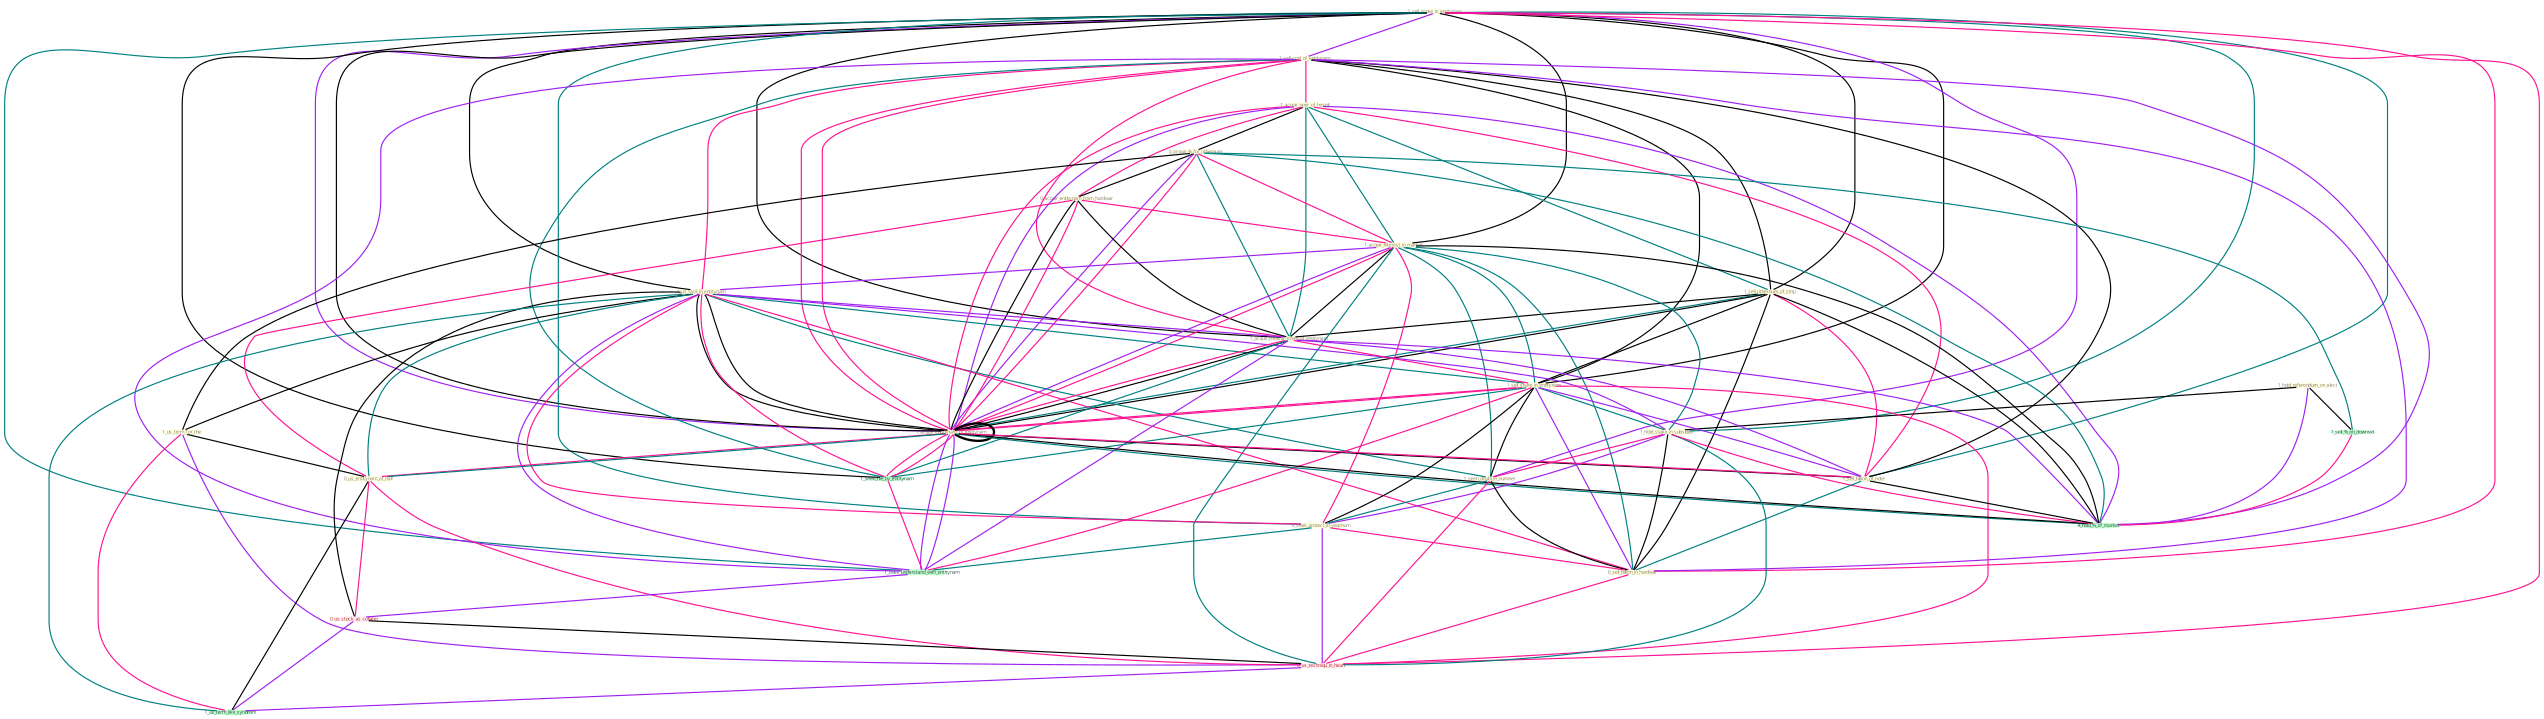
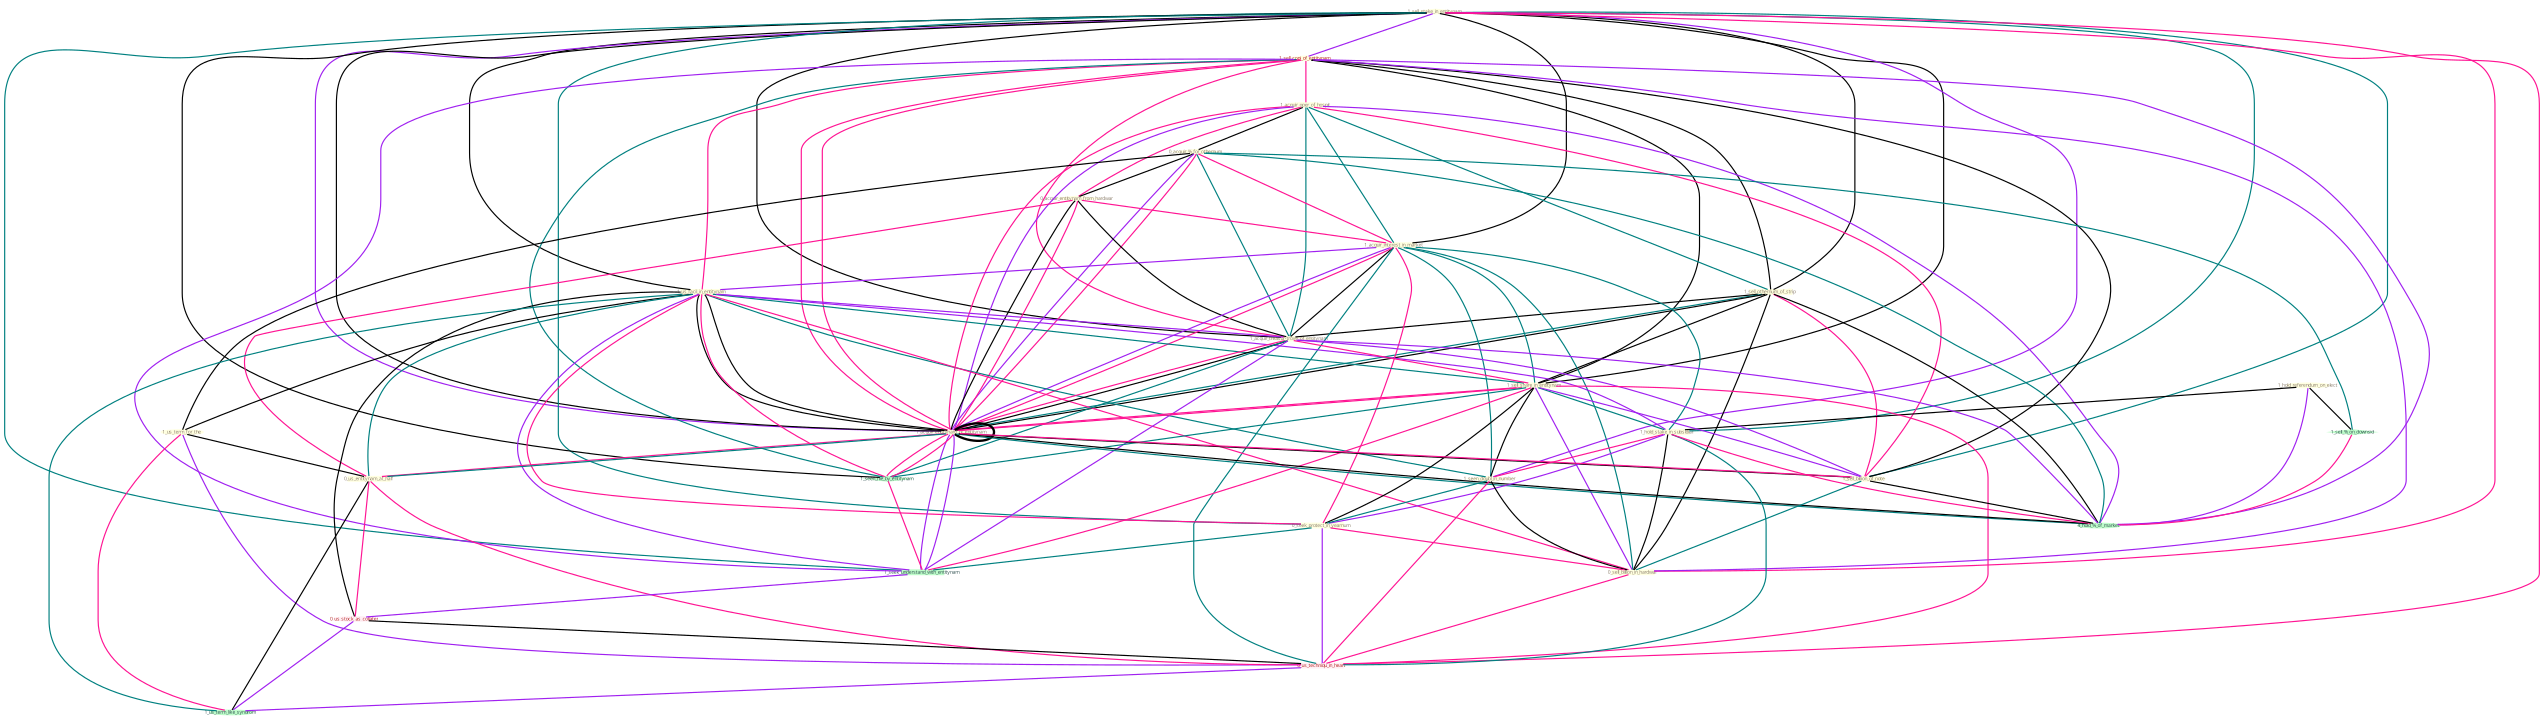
(1306, 58) -> (1306, 58)
(1804, 290) -> none
